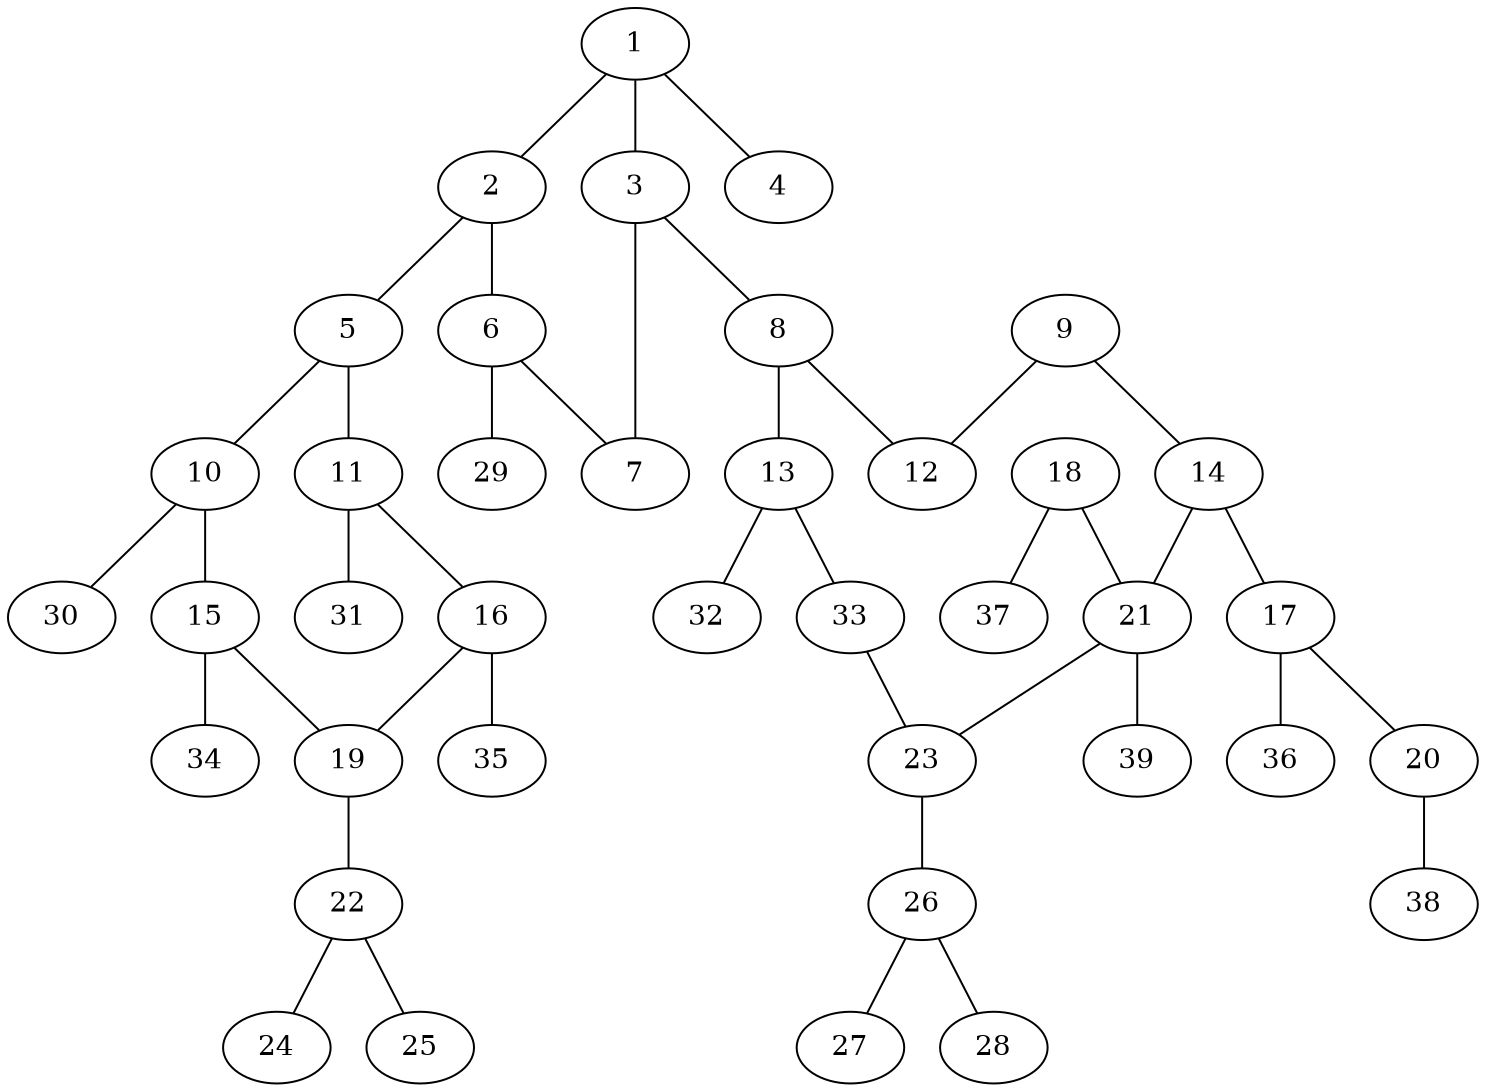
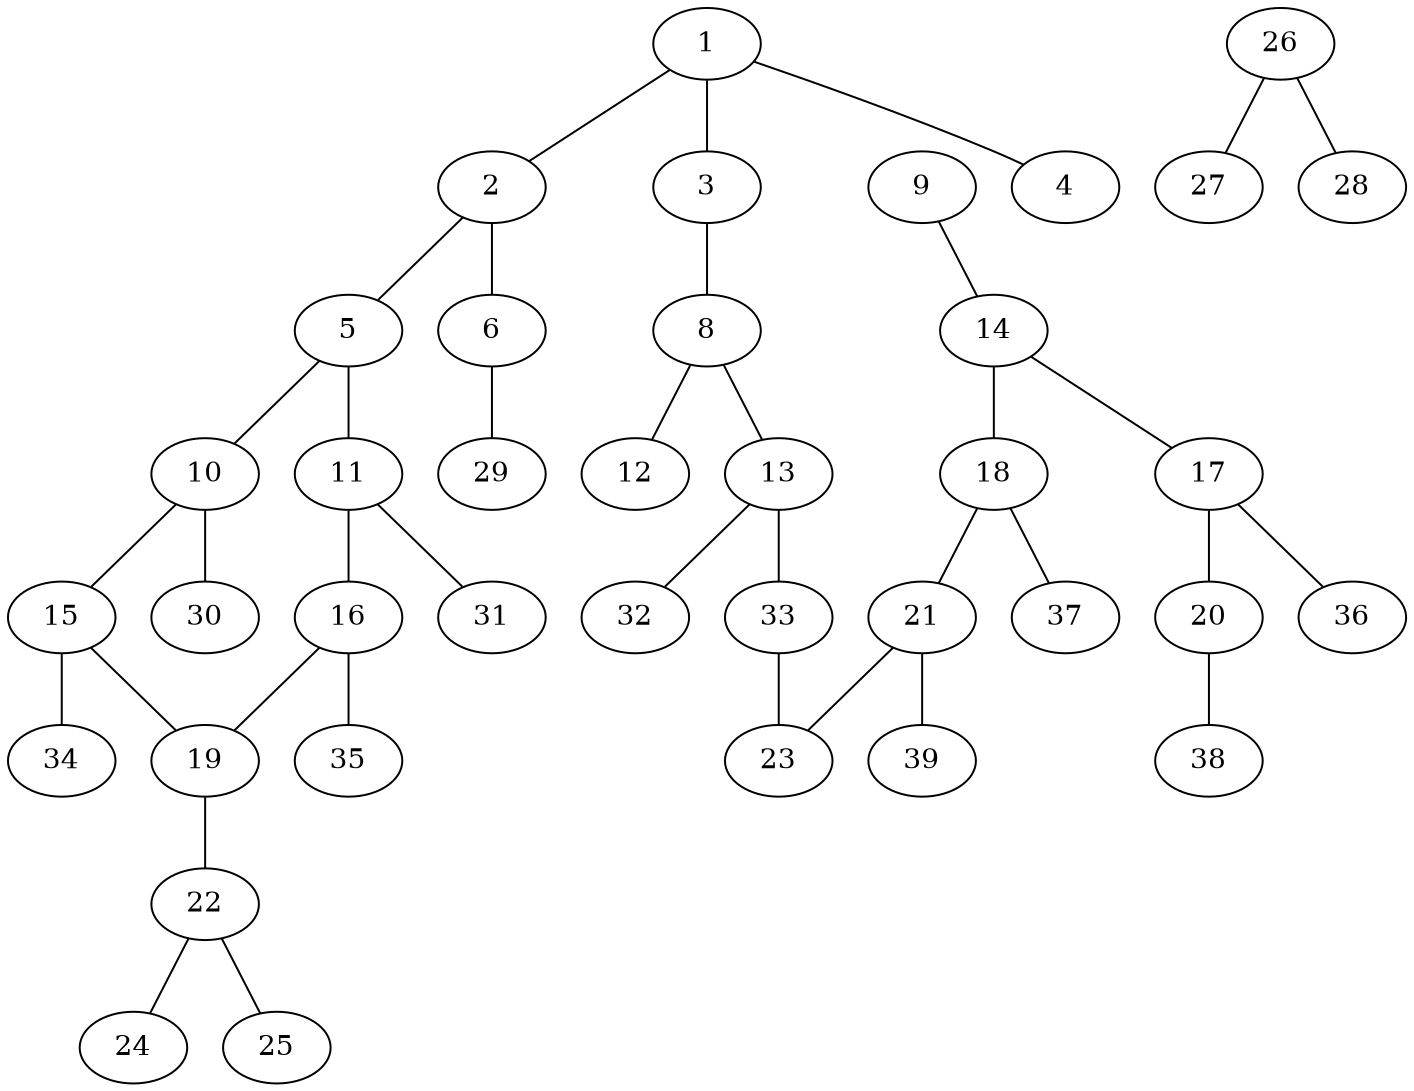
(994, 402) -> none
(635, 474) -> none
(1173, 546) -> (994, 403)
(922, 833) -> none
